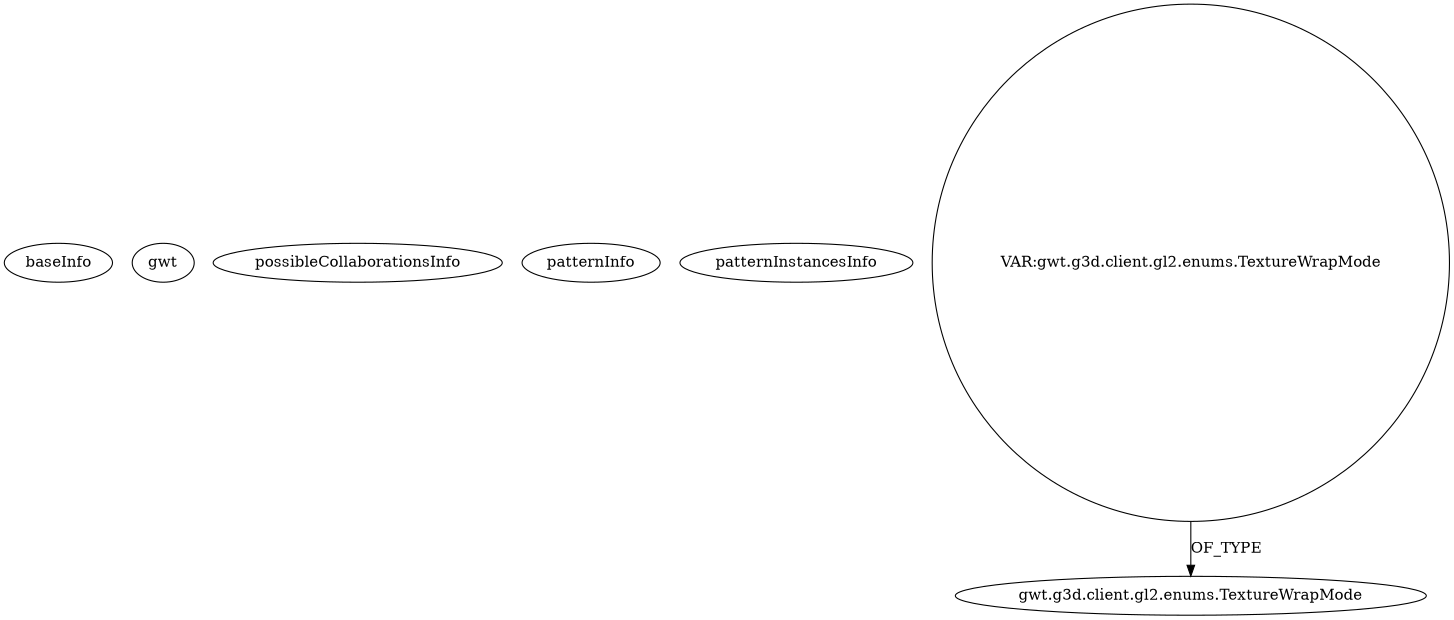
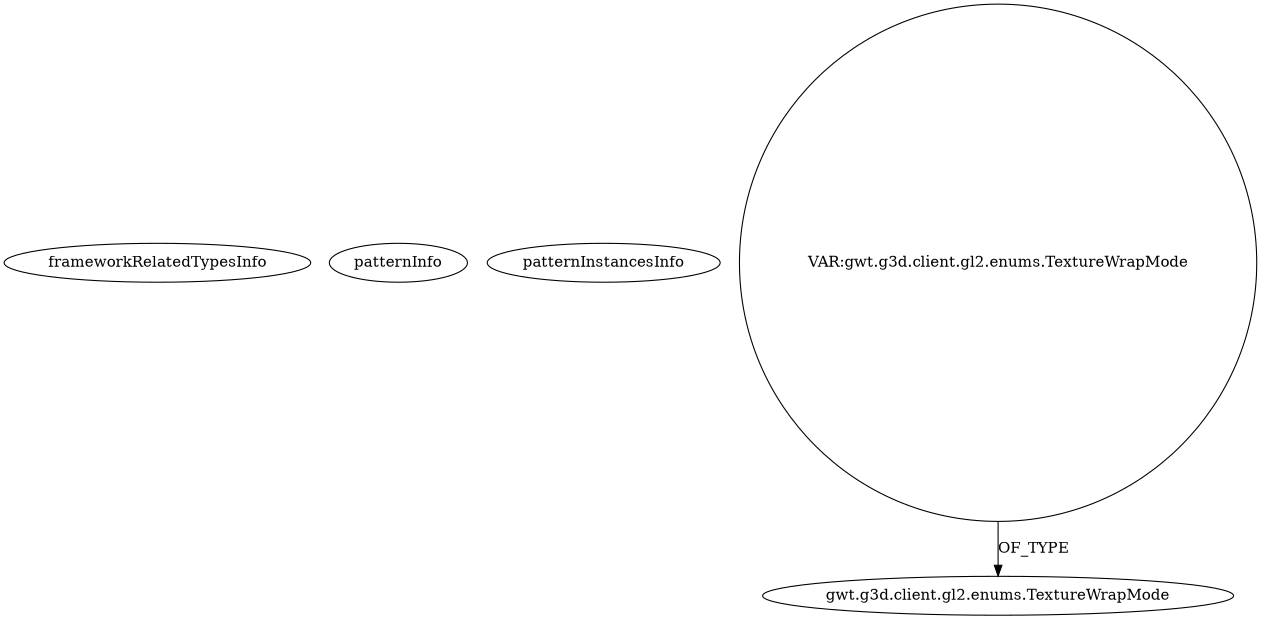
(58, 263) -> none
(163, 263) -> (157, 263)
(358, 263) -> none
